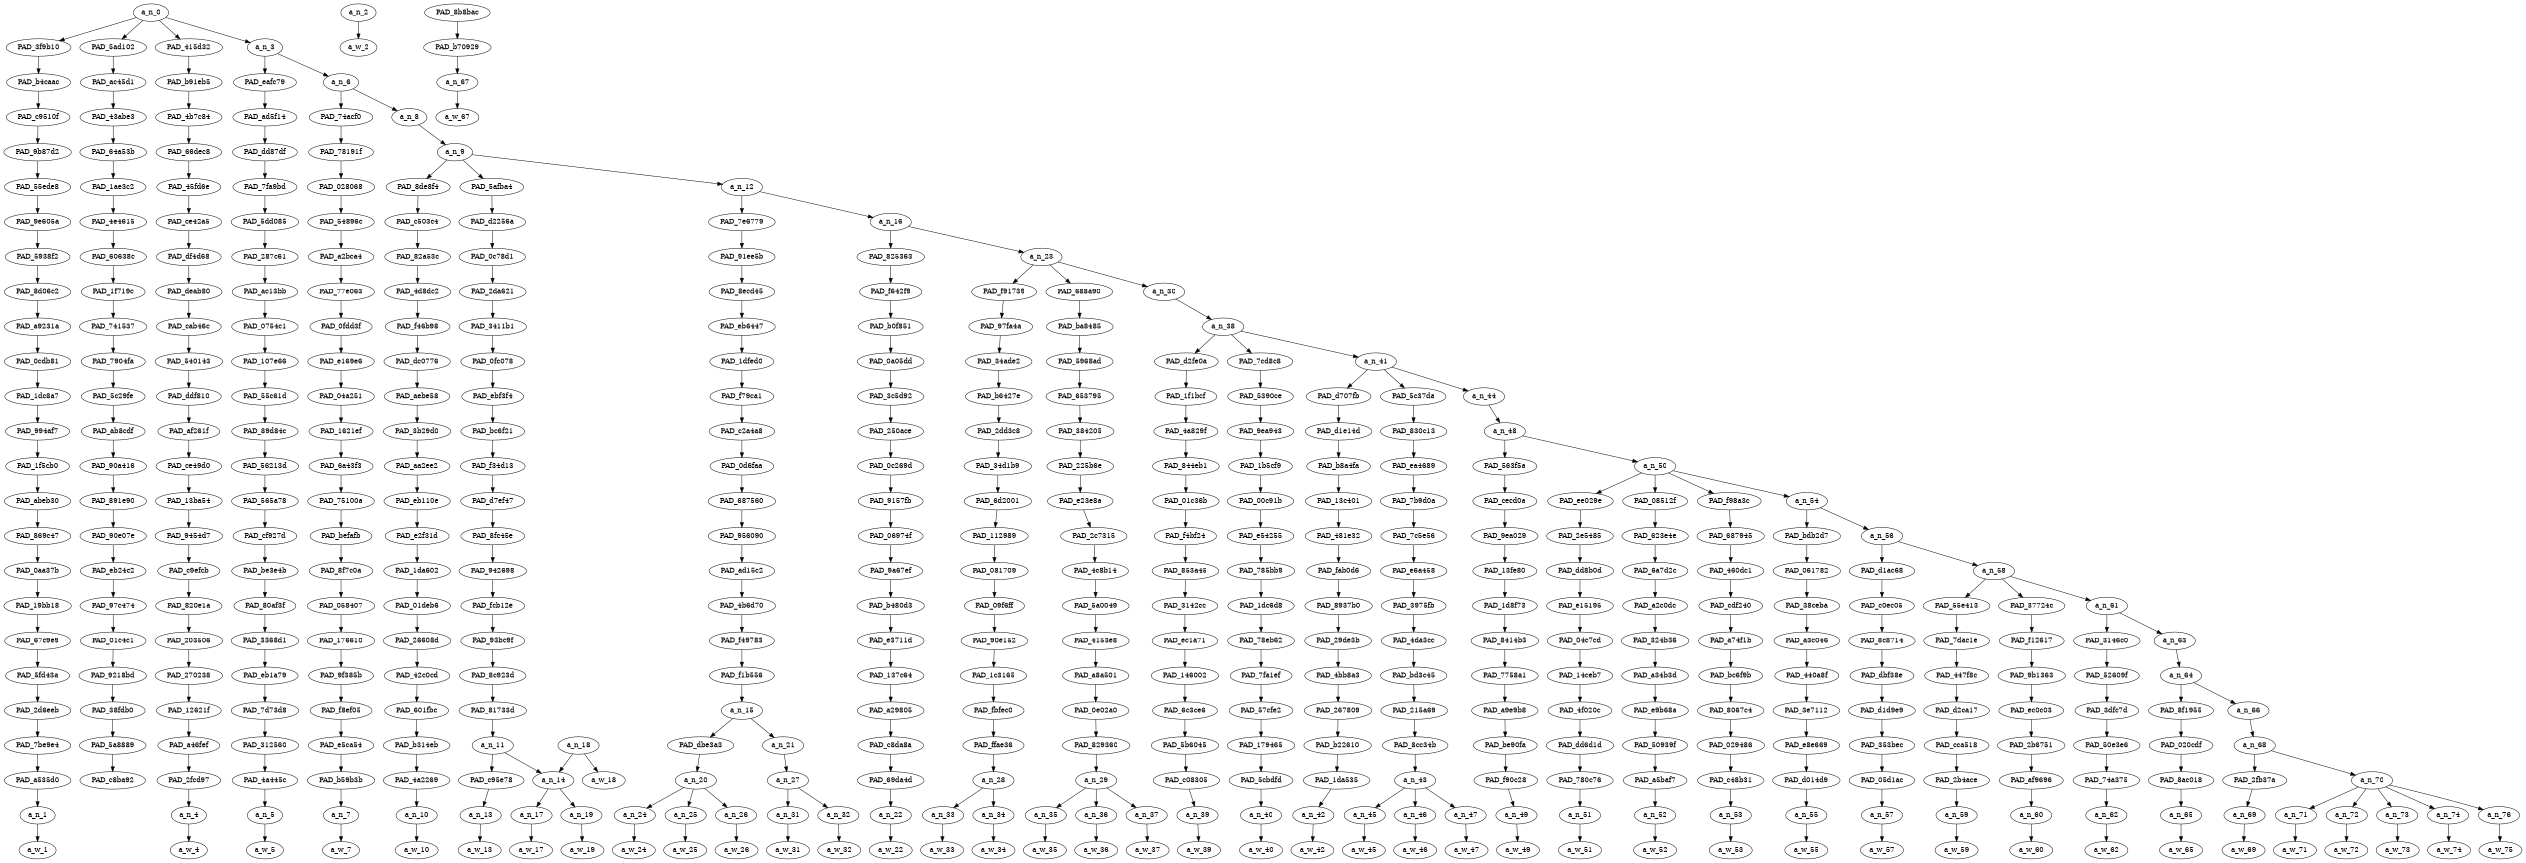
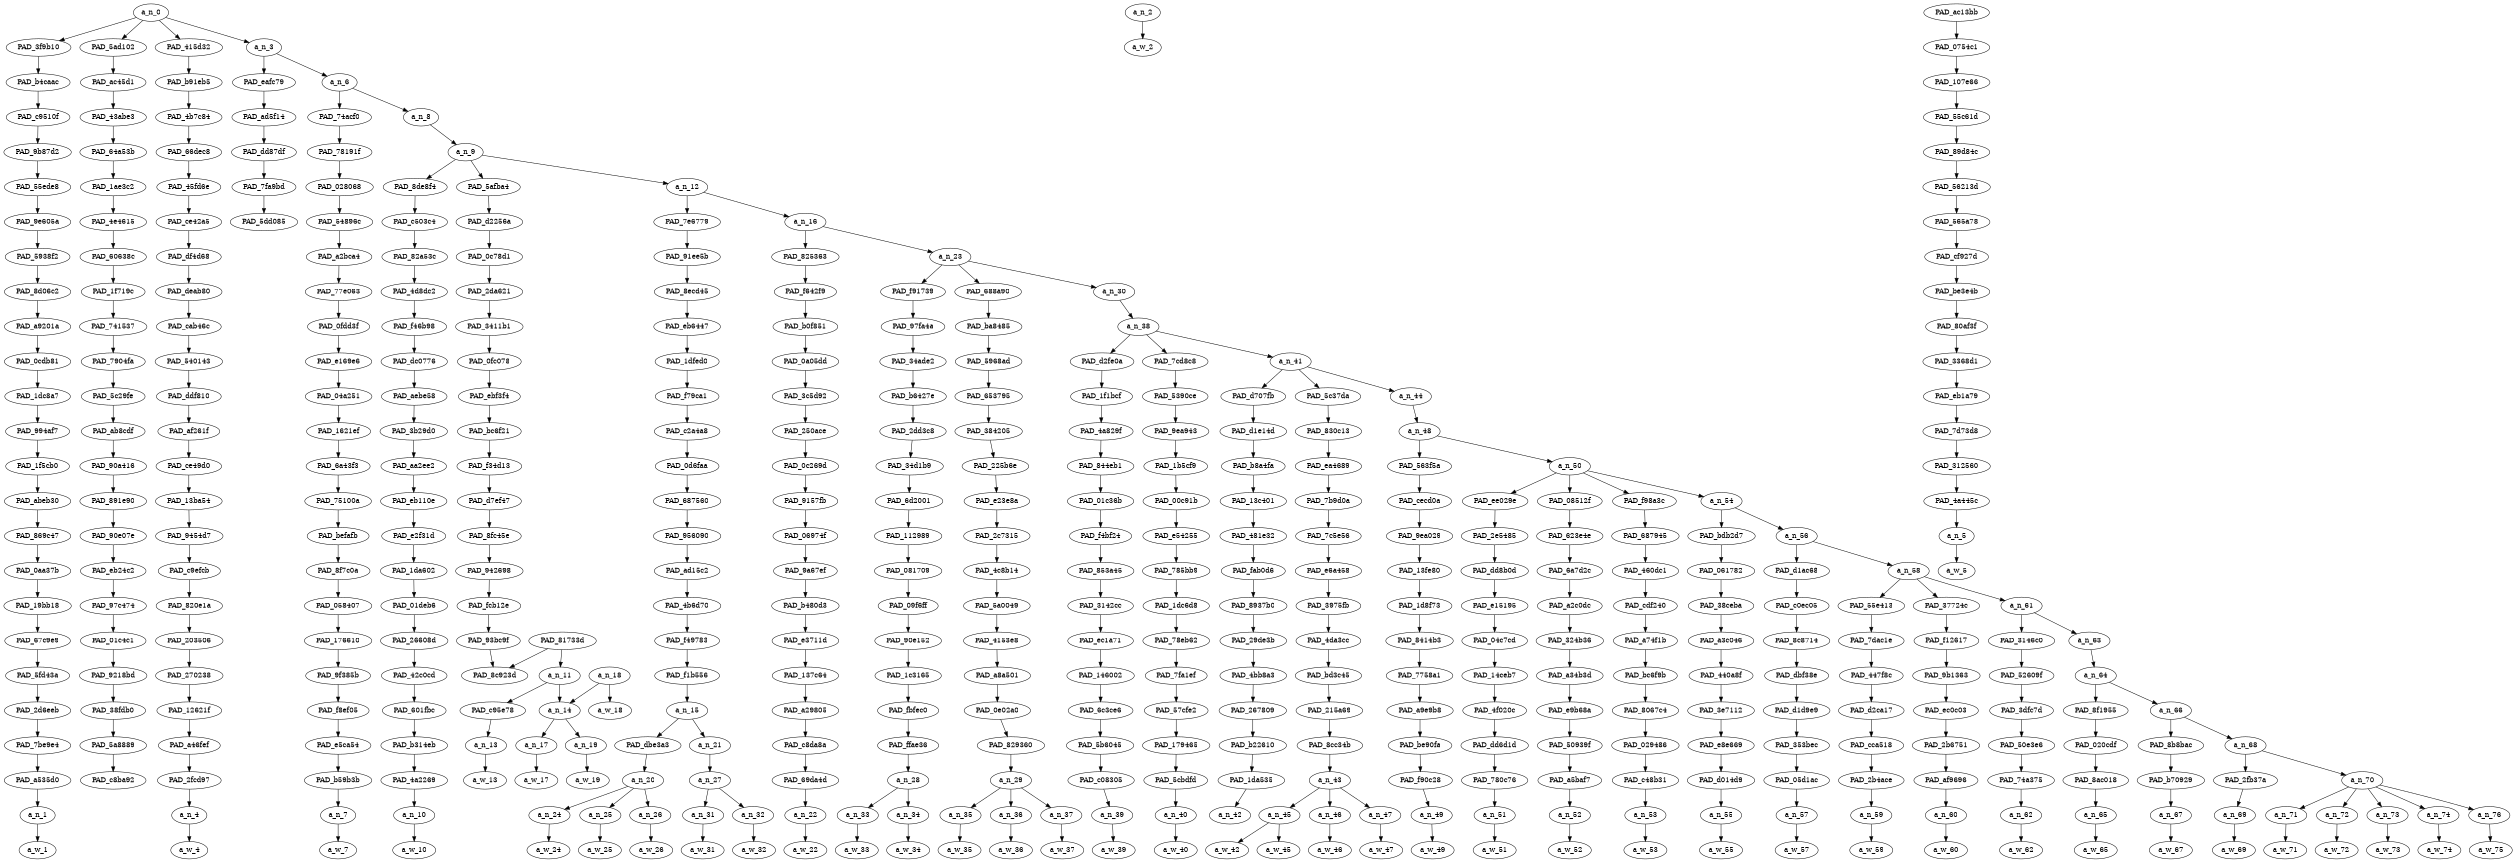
(265, 257) -> none
(38, 327) -> (38, 327)
(493, 691) -> (531, 657)
none -> (2171, 726)
(1313, 830) -> (1255, 831)
